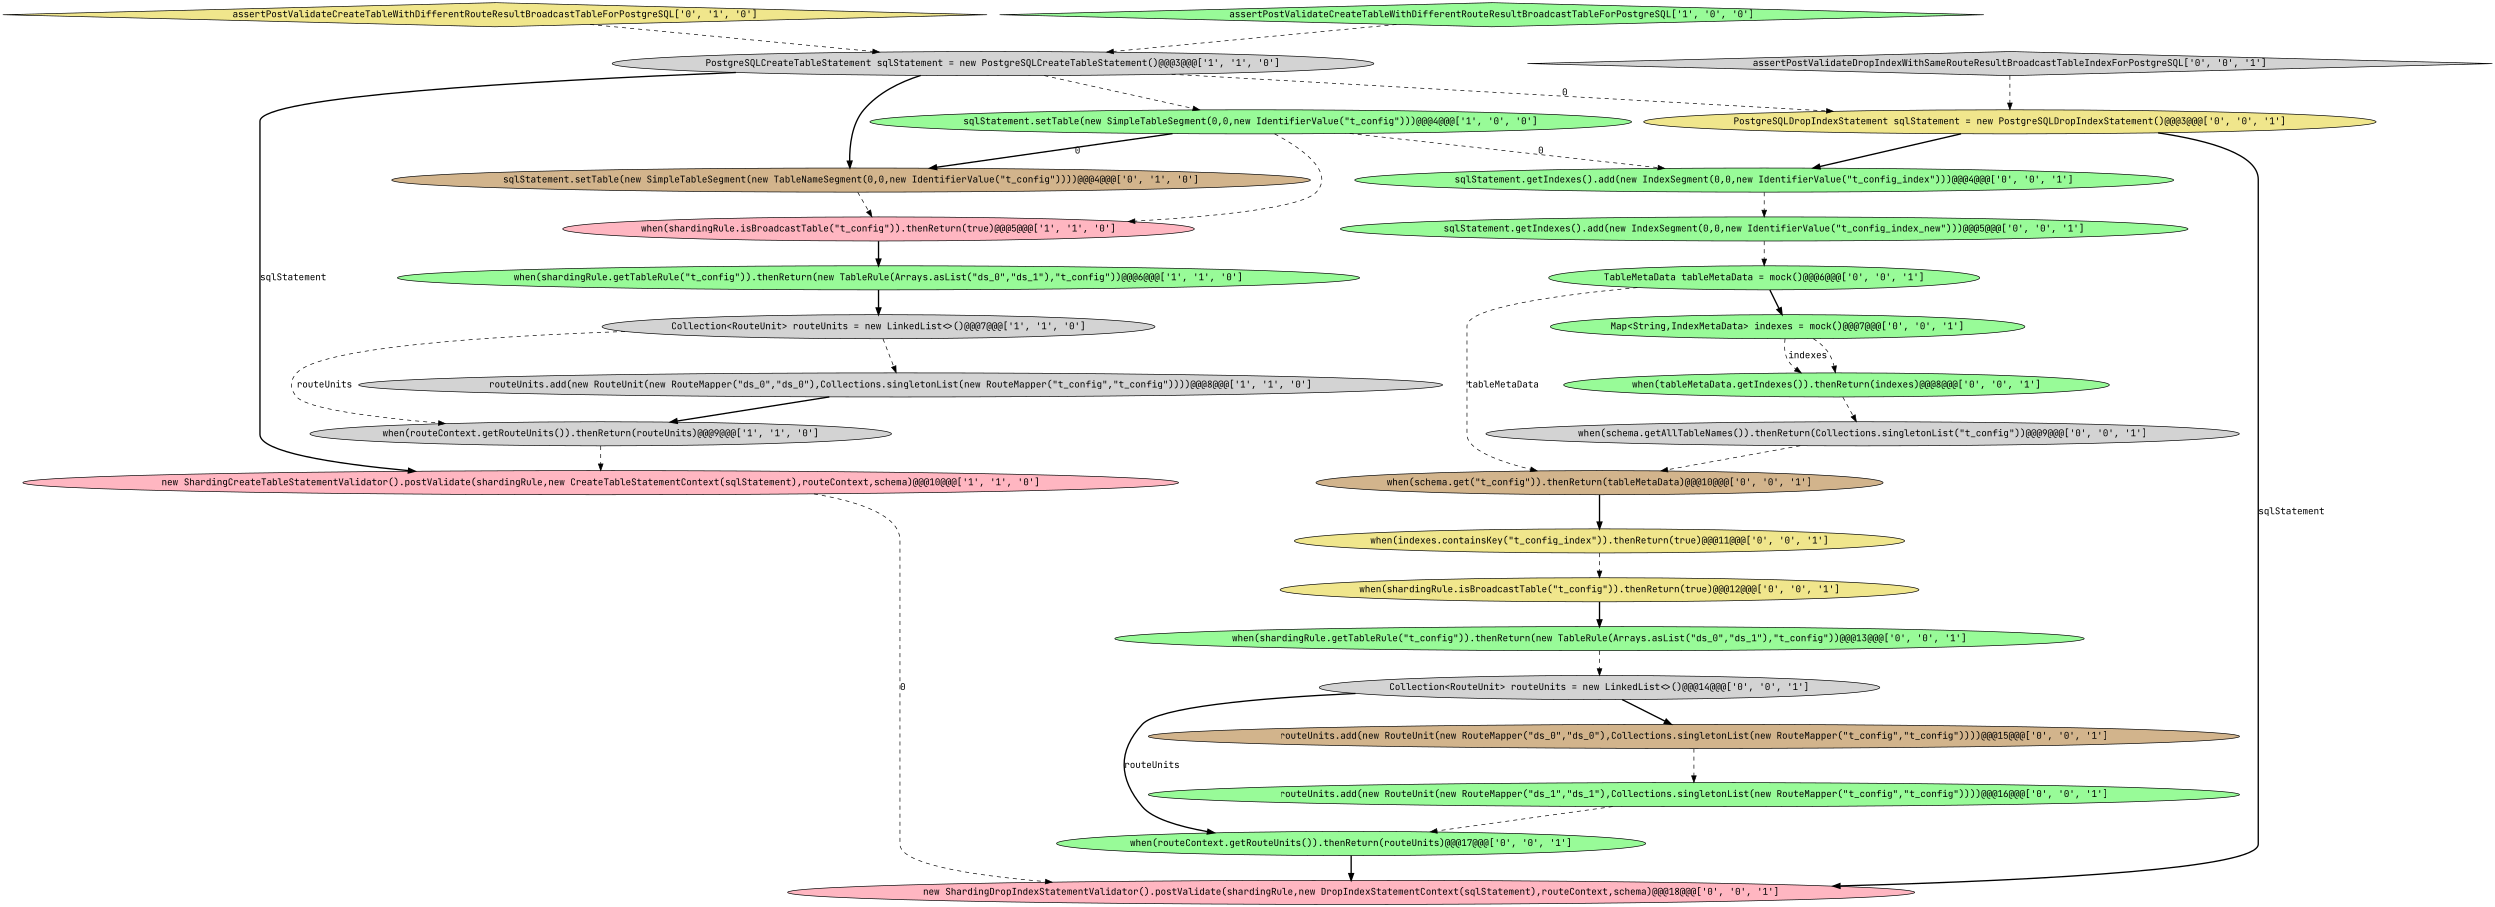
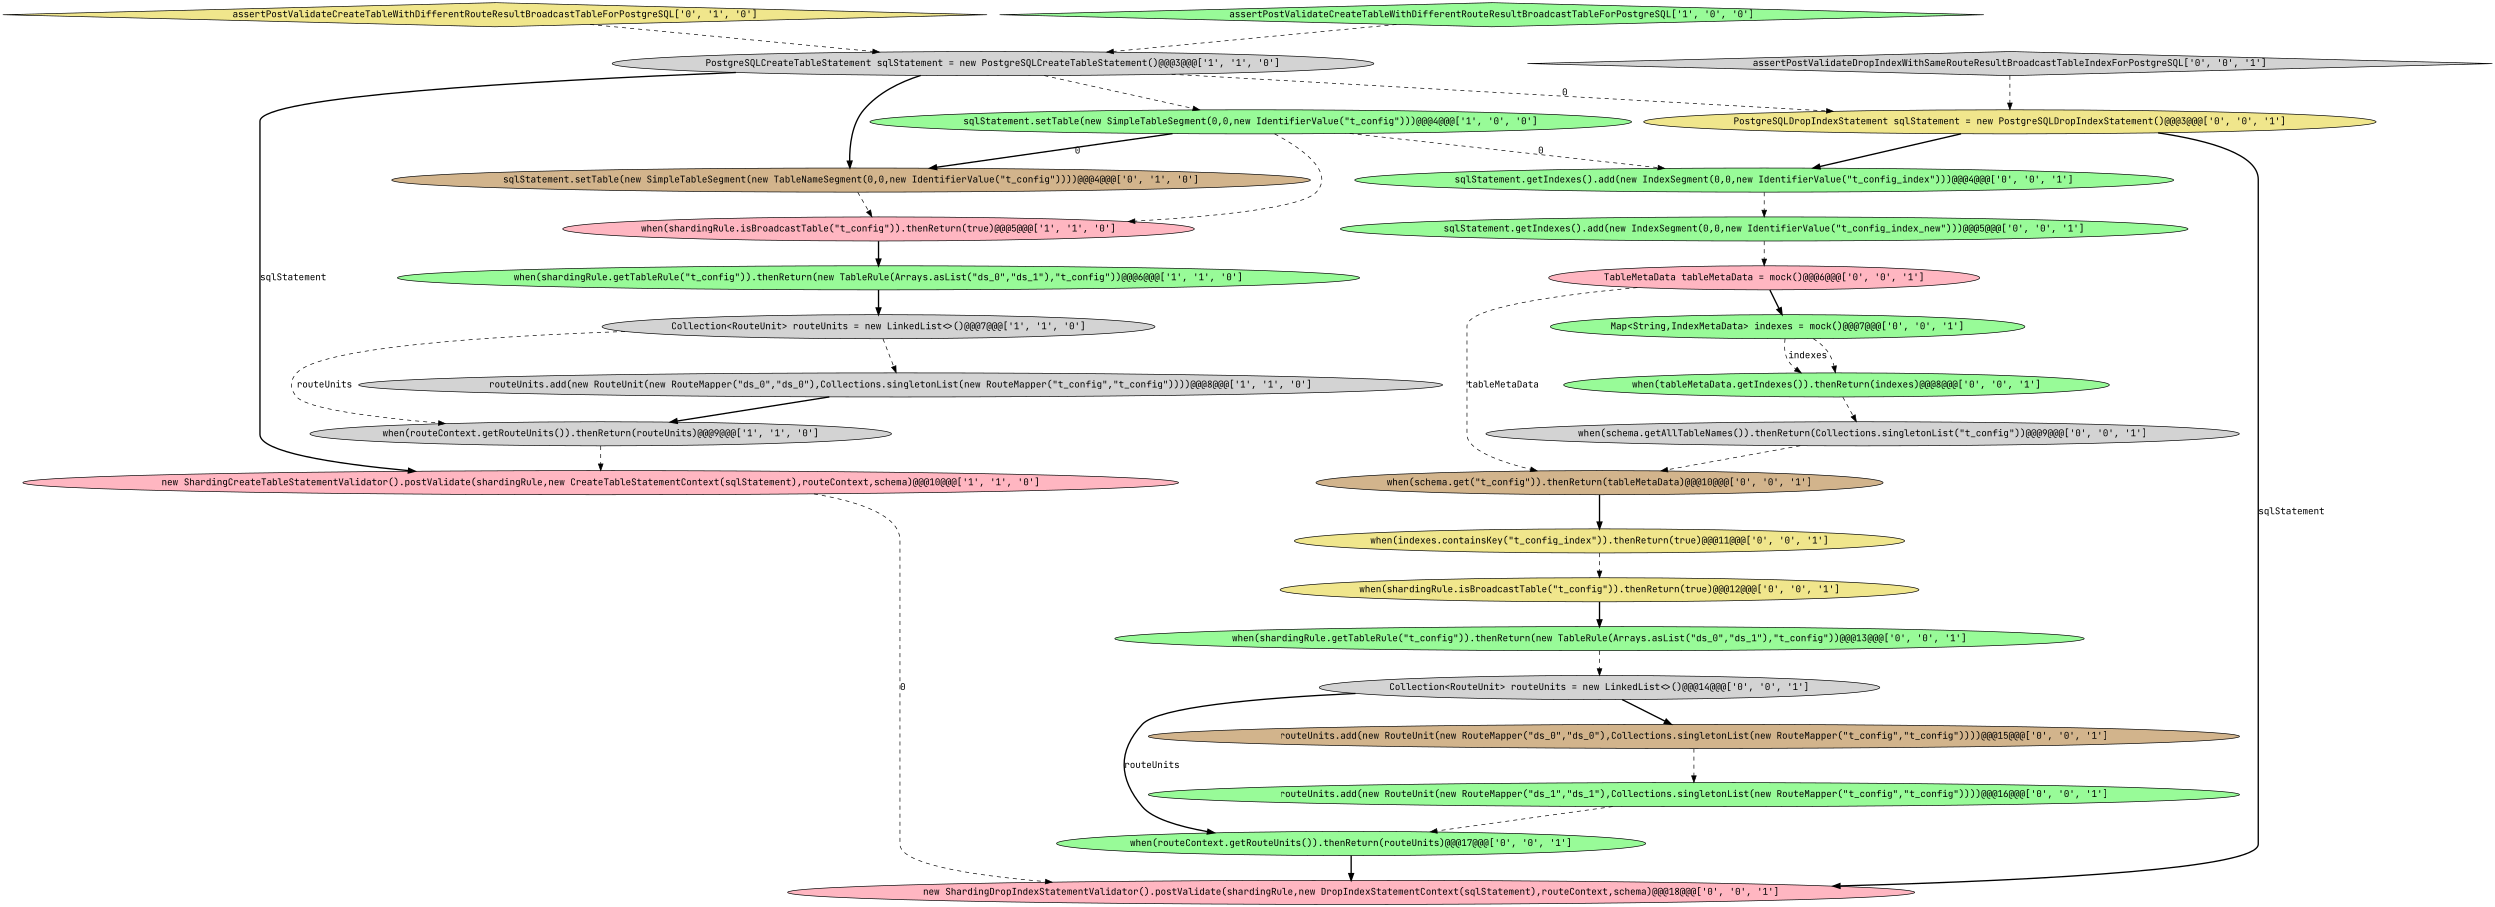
(1764, 278) -> (1764, 278)
